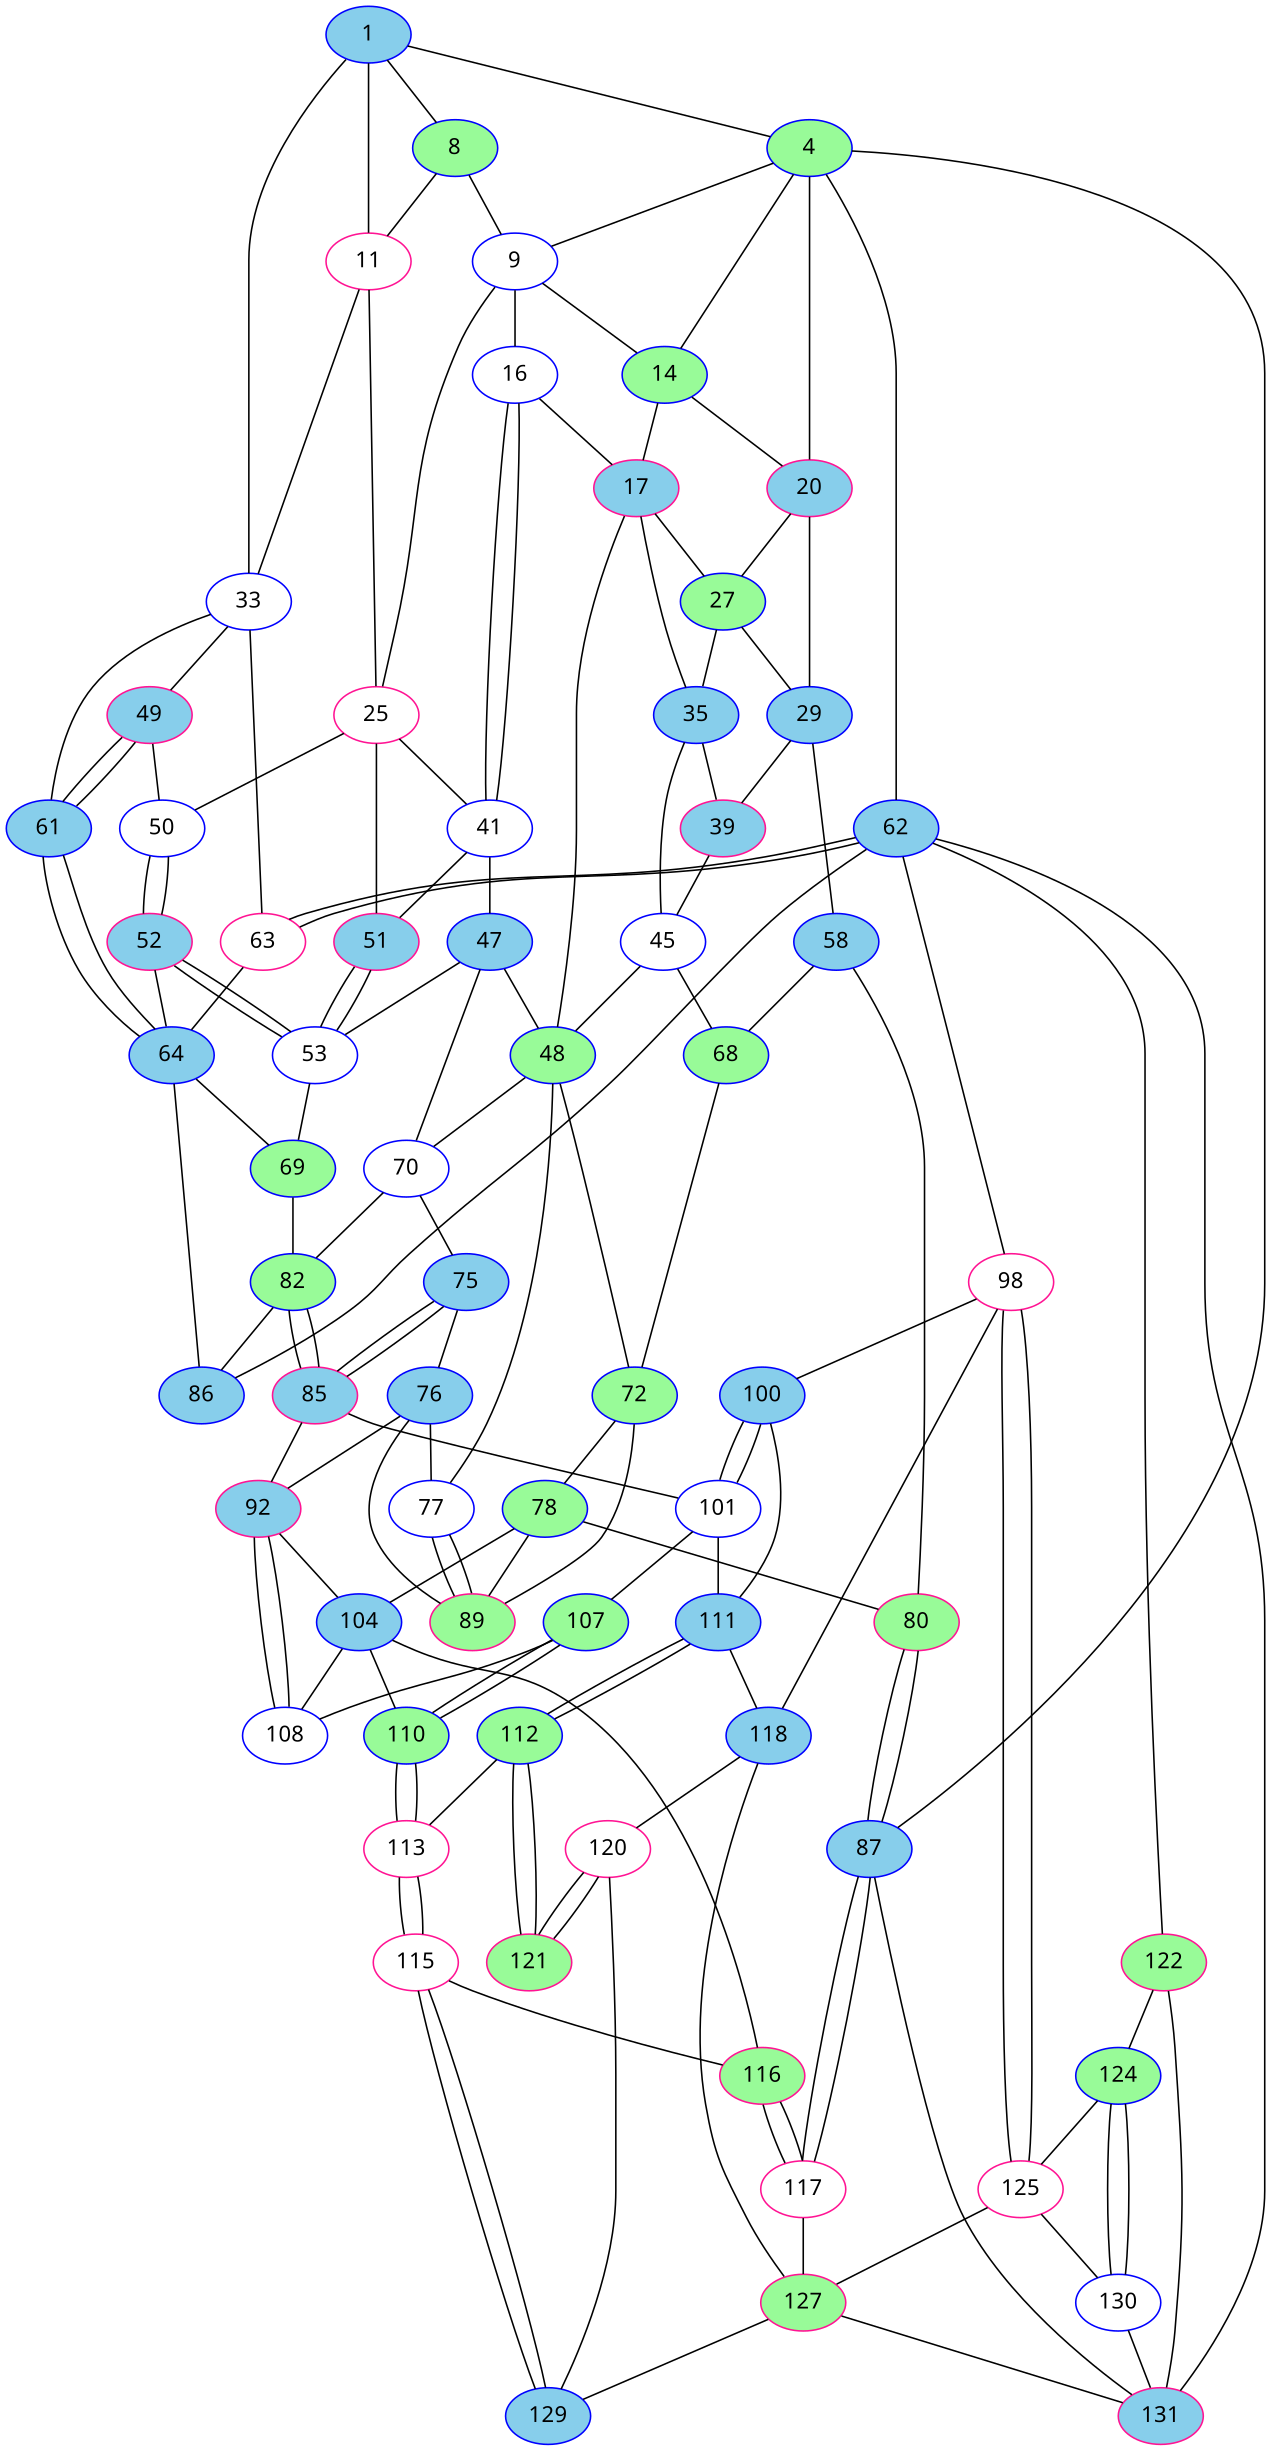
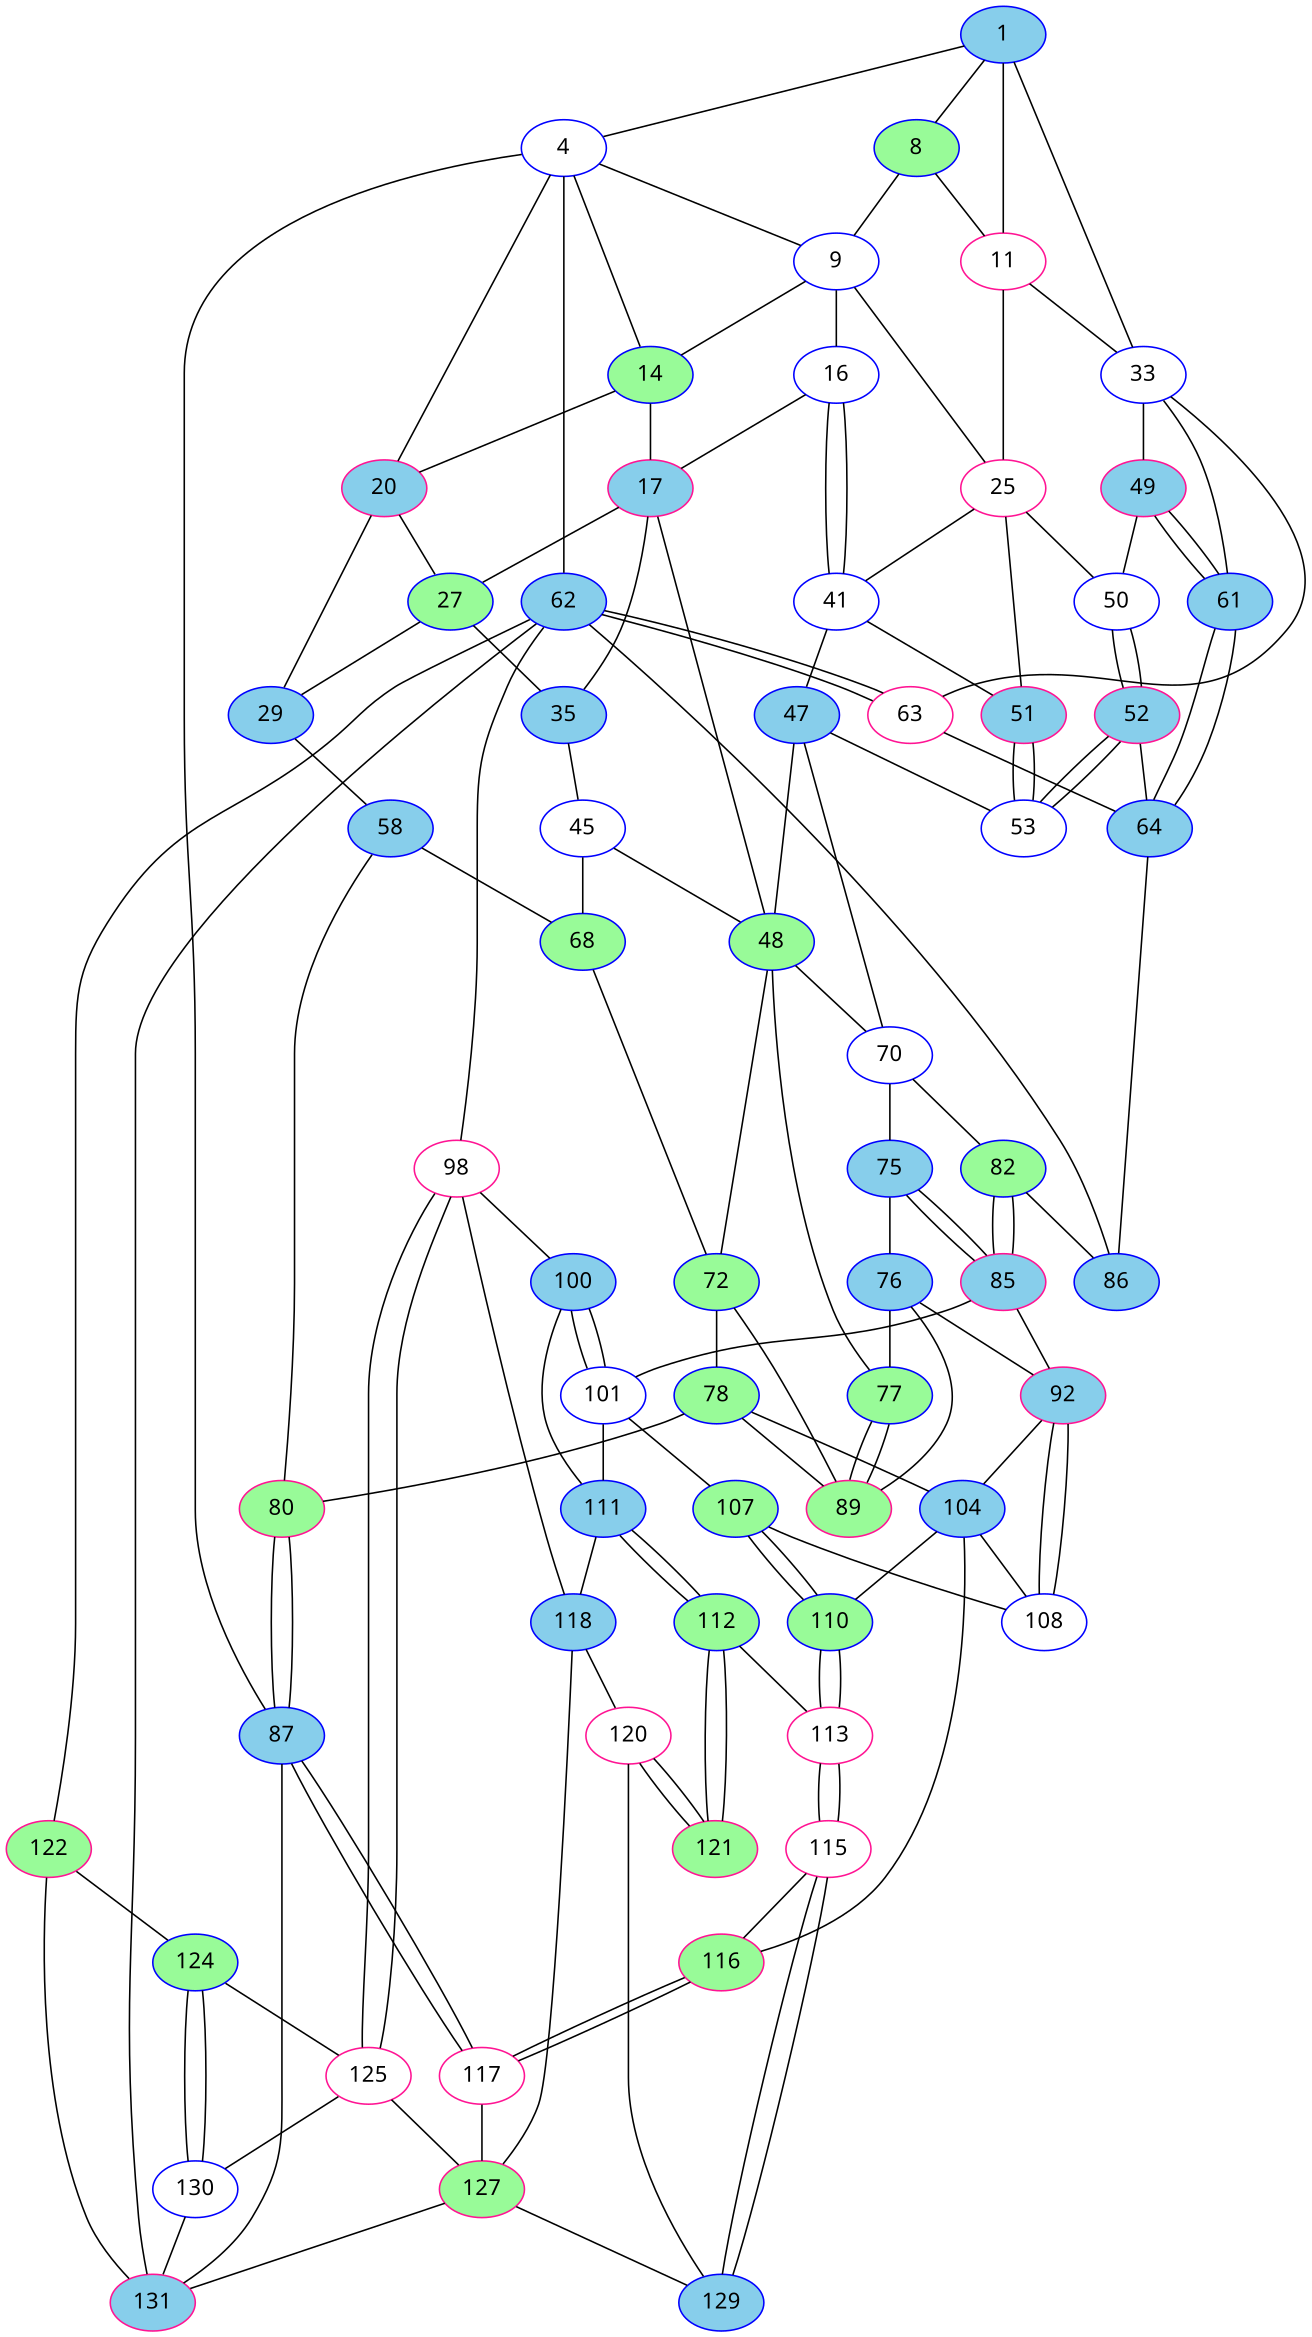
(810, 148) -> (564, 148)
(723, 828) -> none
(293, 1169) -> none
(432, 1509) -> (890, 1395)
